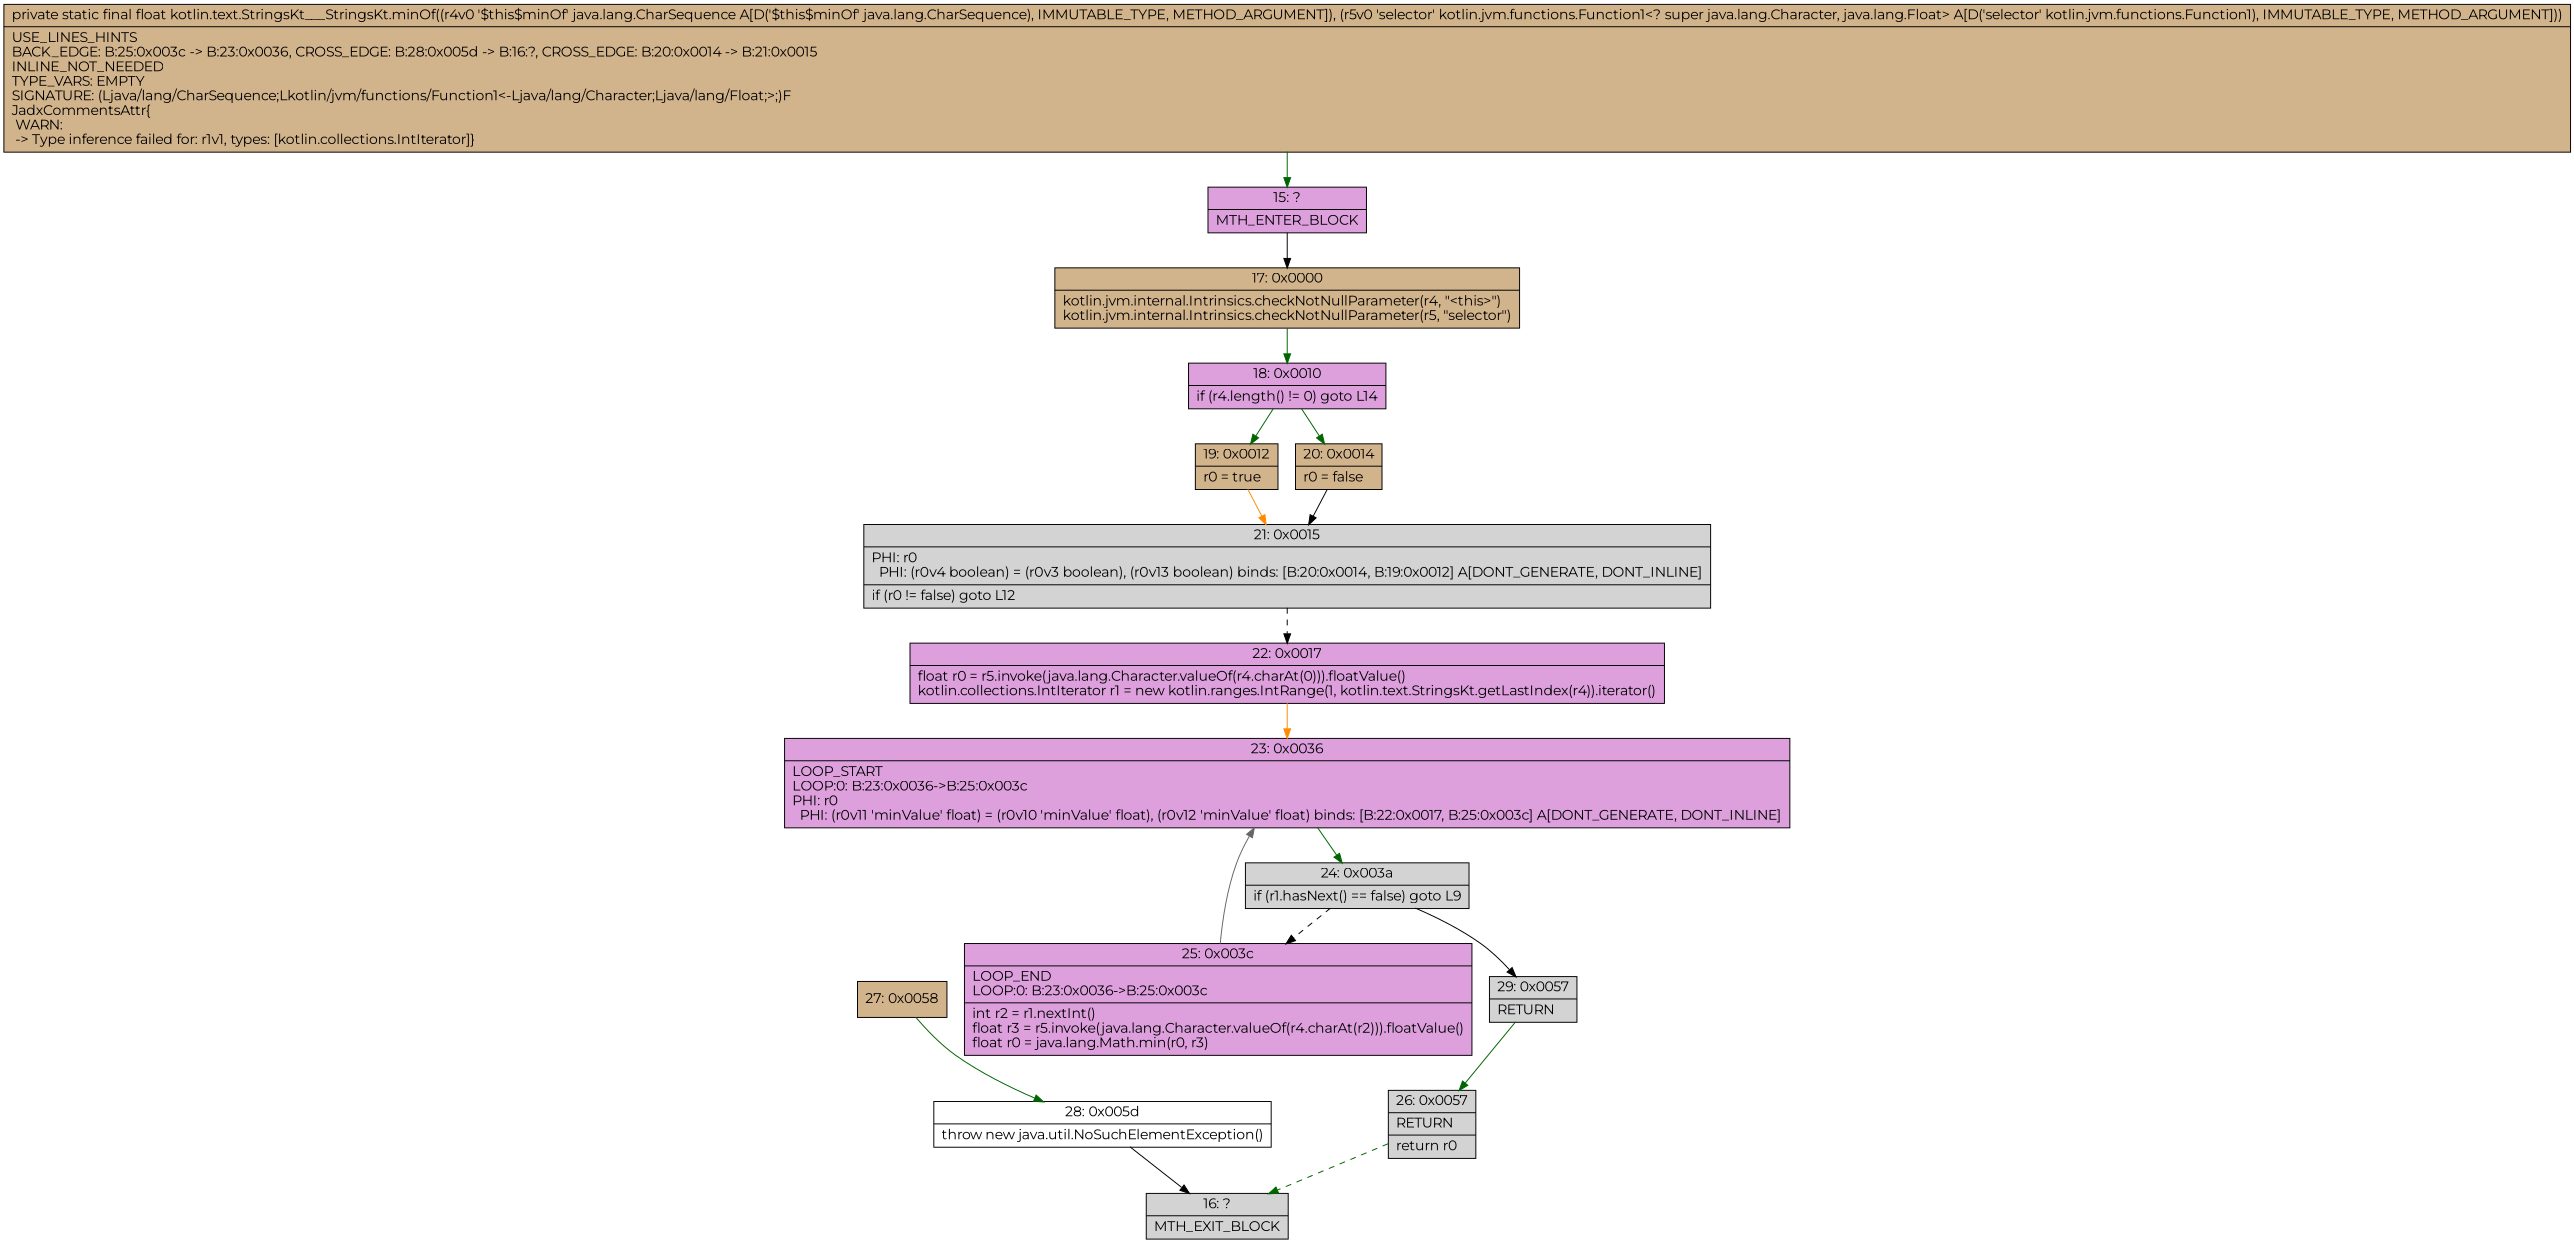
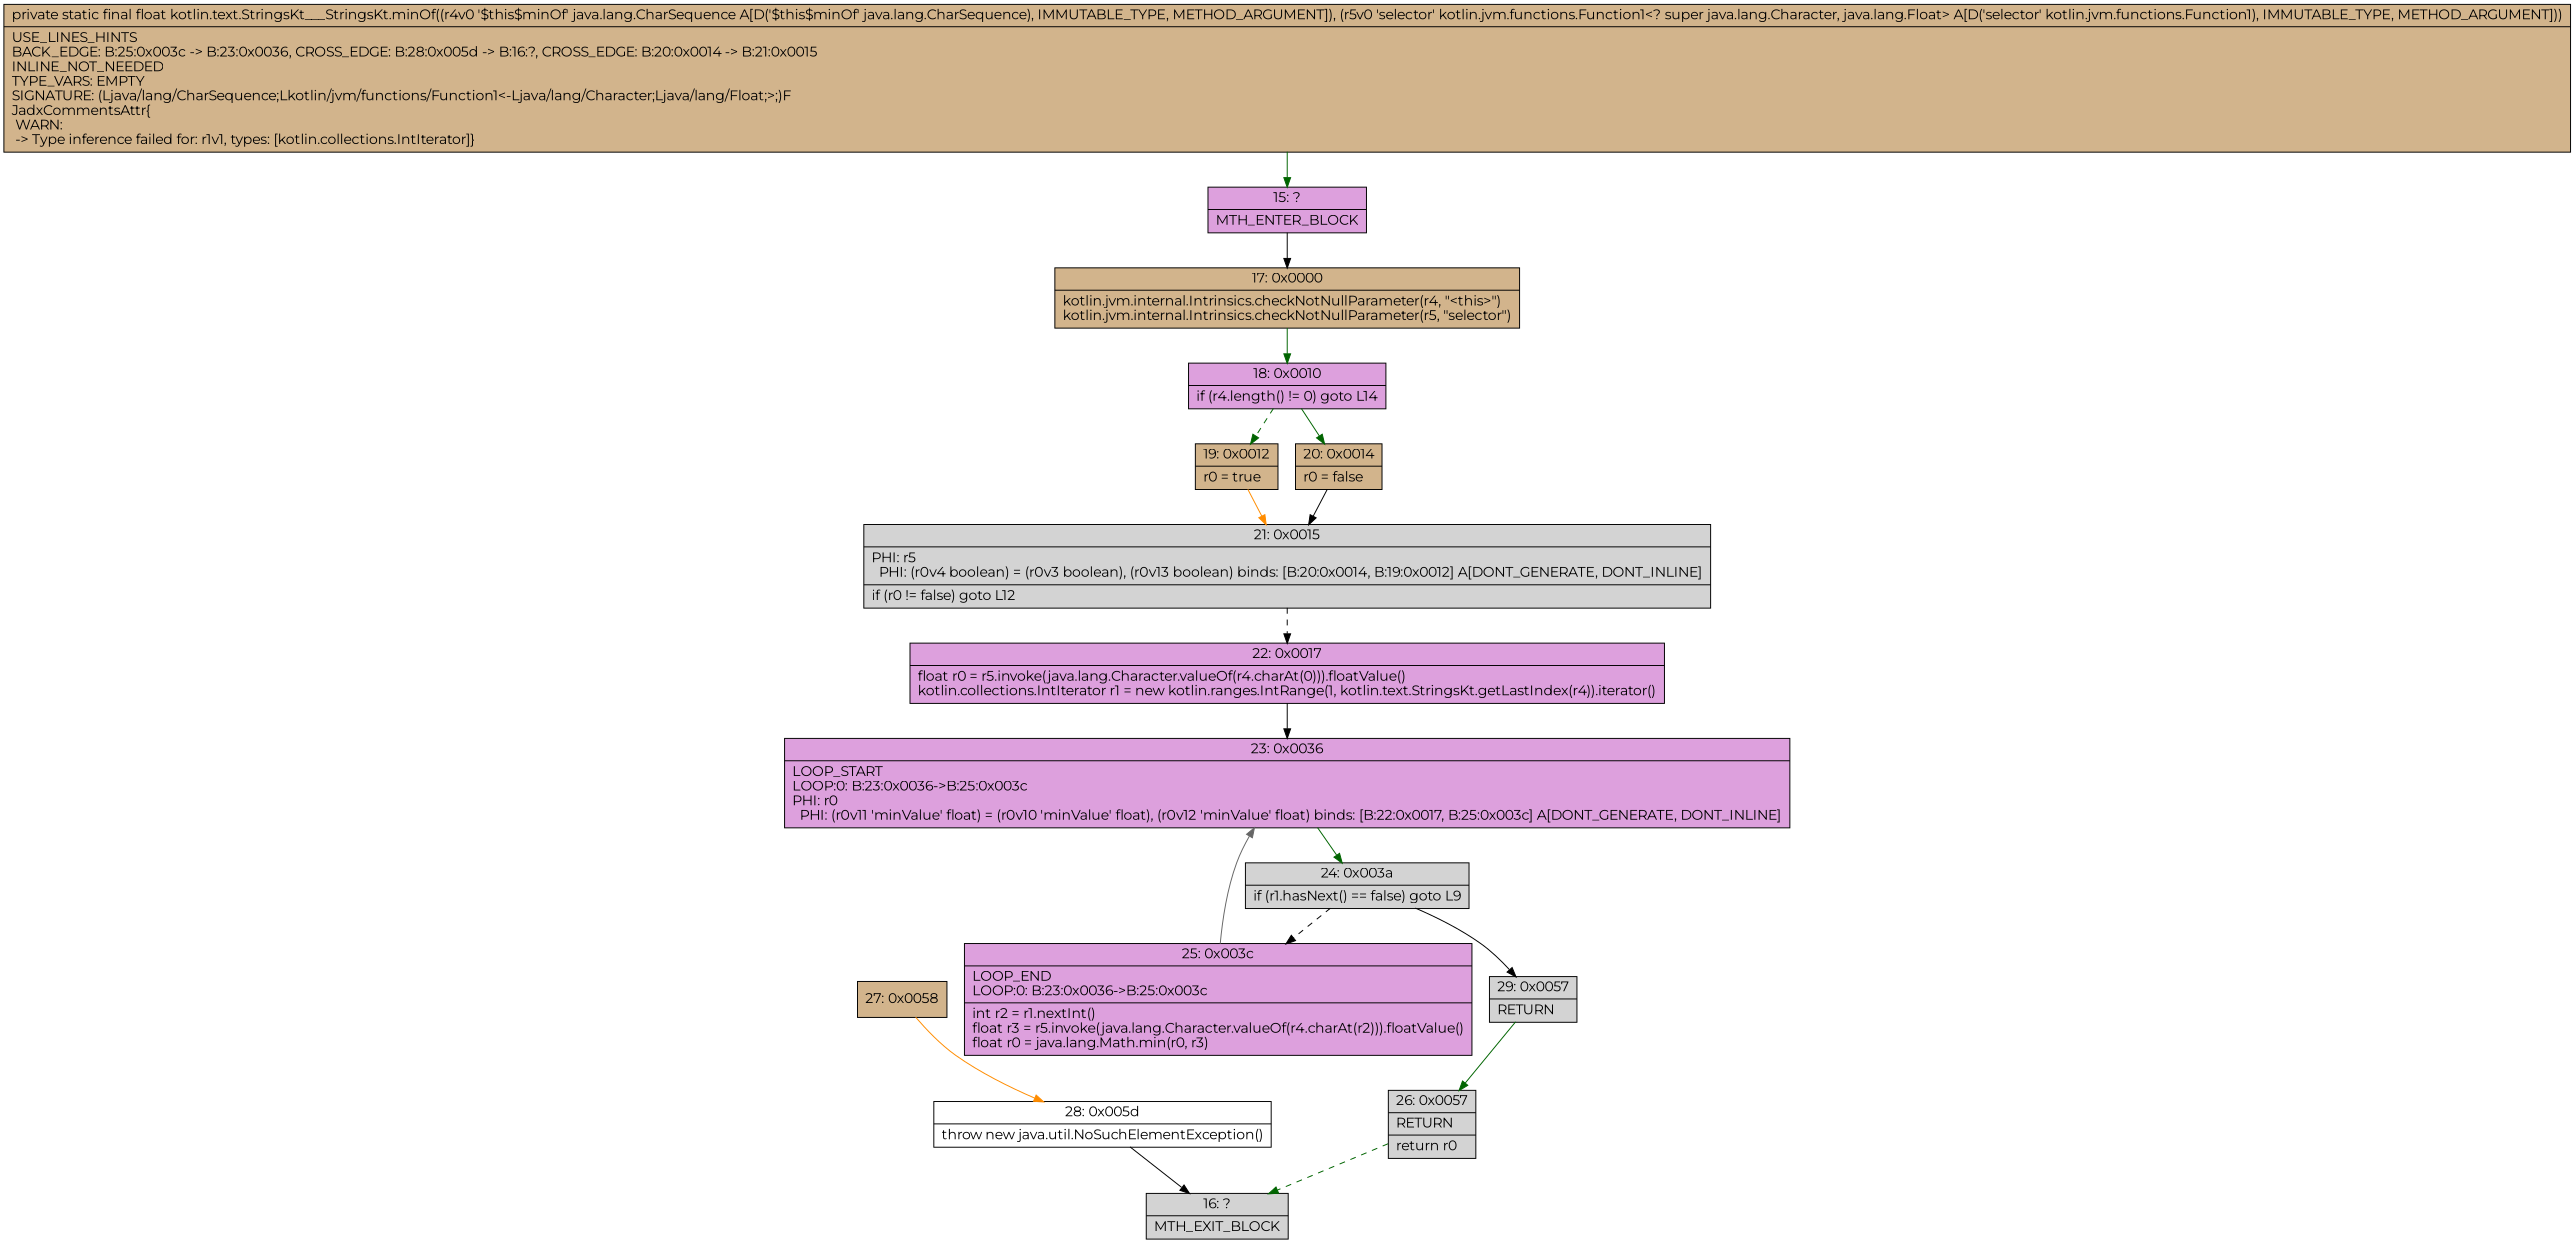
(1265, 422) -> (1265, 422)
(896, 558) -> (896, 558)
(1287, 716) -> (1287, 716)
(970, 1065) -> (970, 1065)
